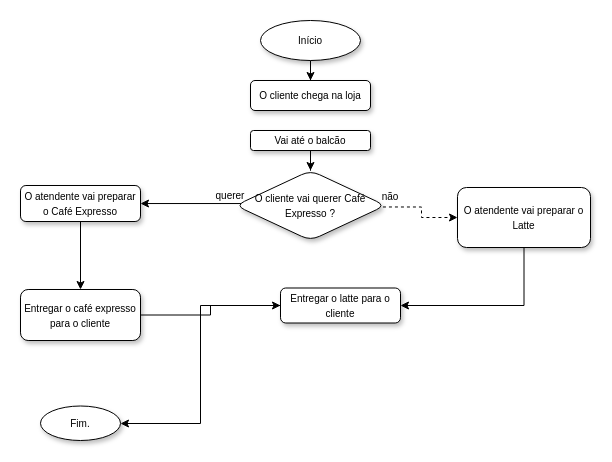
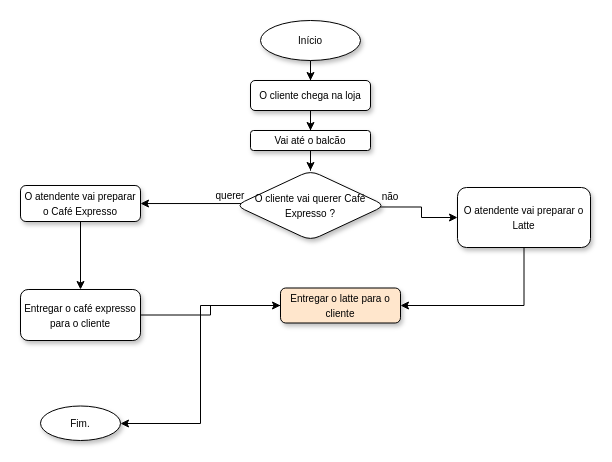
none -> (311, 125)
(422, 208) -> (422, 208)
(341, 306) -> (341, 306)
